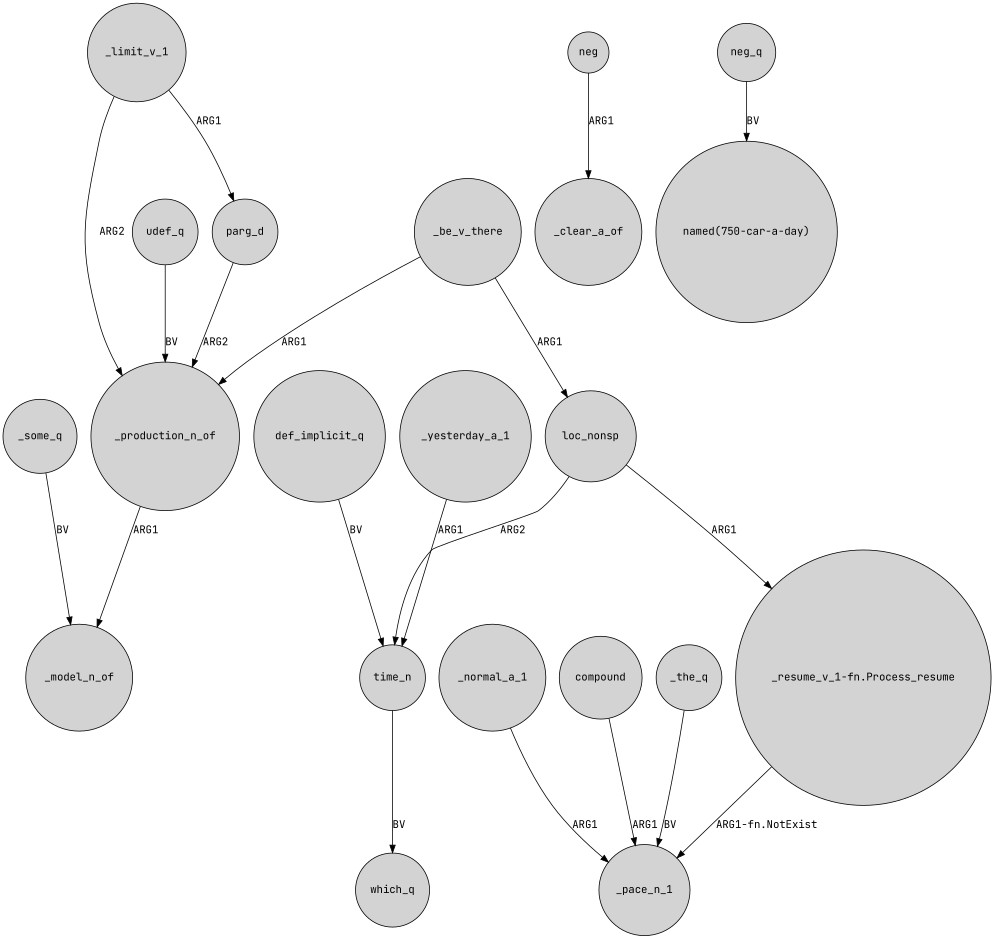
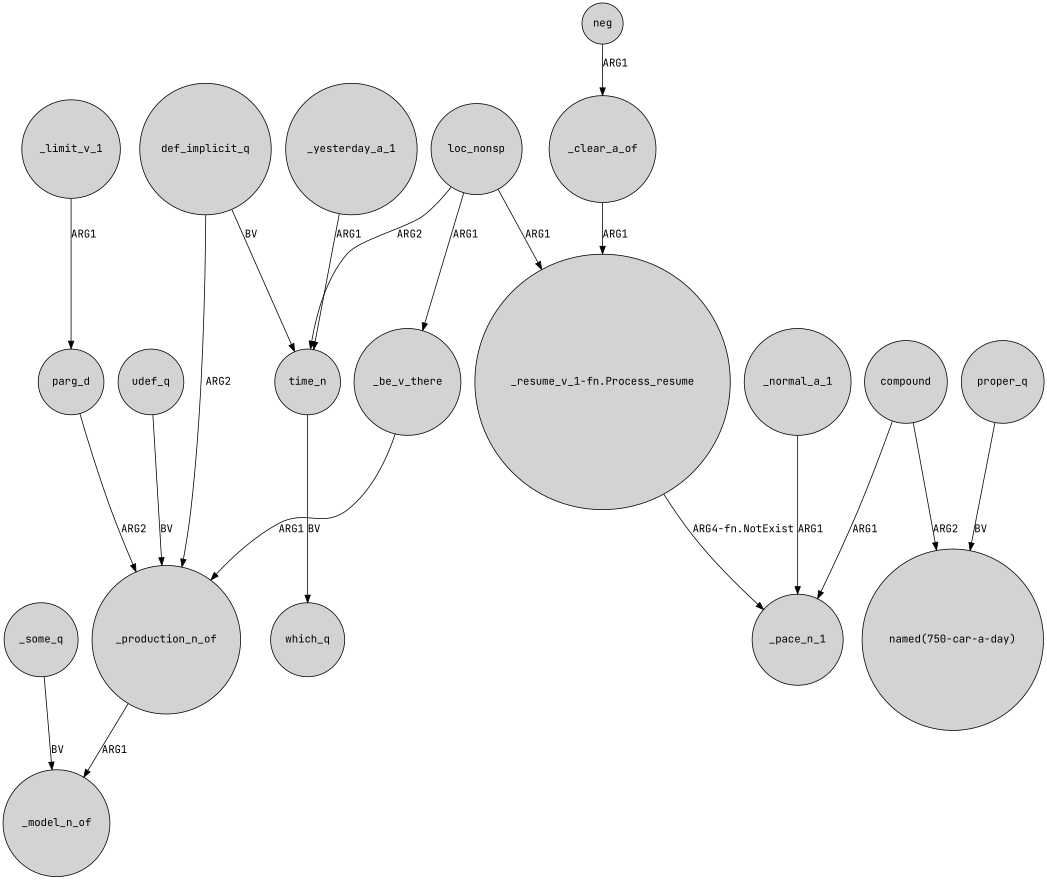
(747, 52) -> (1003, 382)
none -> (603, 224)
(85, 233) -> (201, 388)
(529, 334) -> (444, 258)
none -> (924, 483)
(689, 678) -> none
(767, 825) -> (744, 529)
